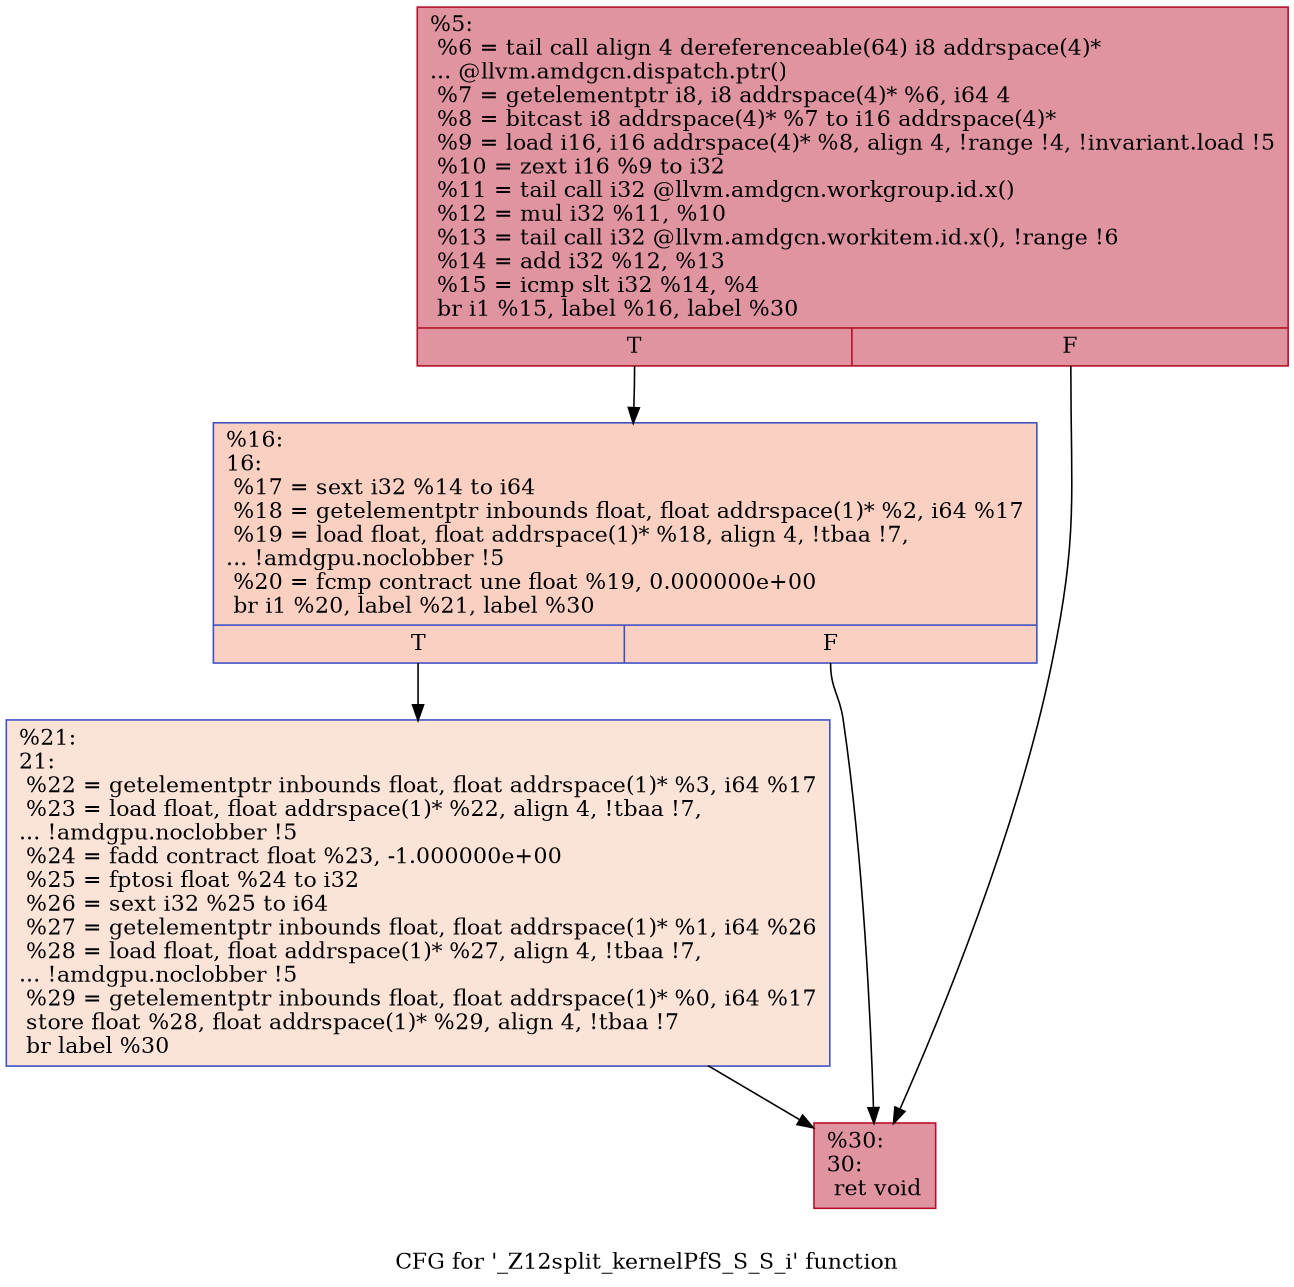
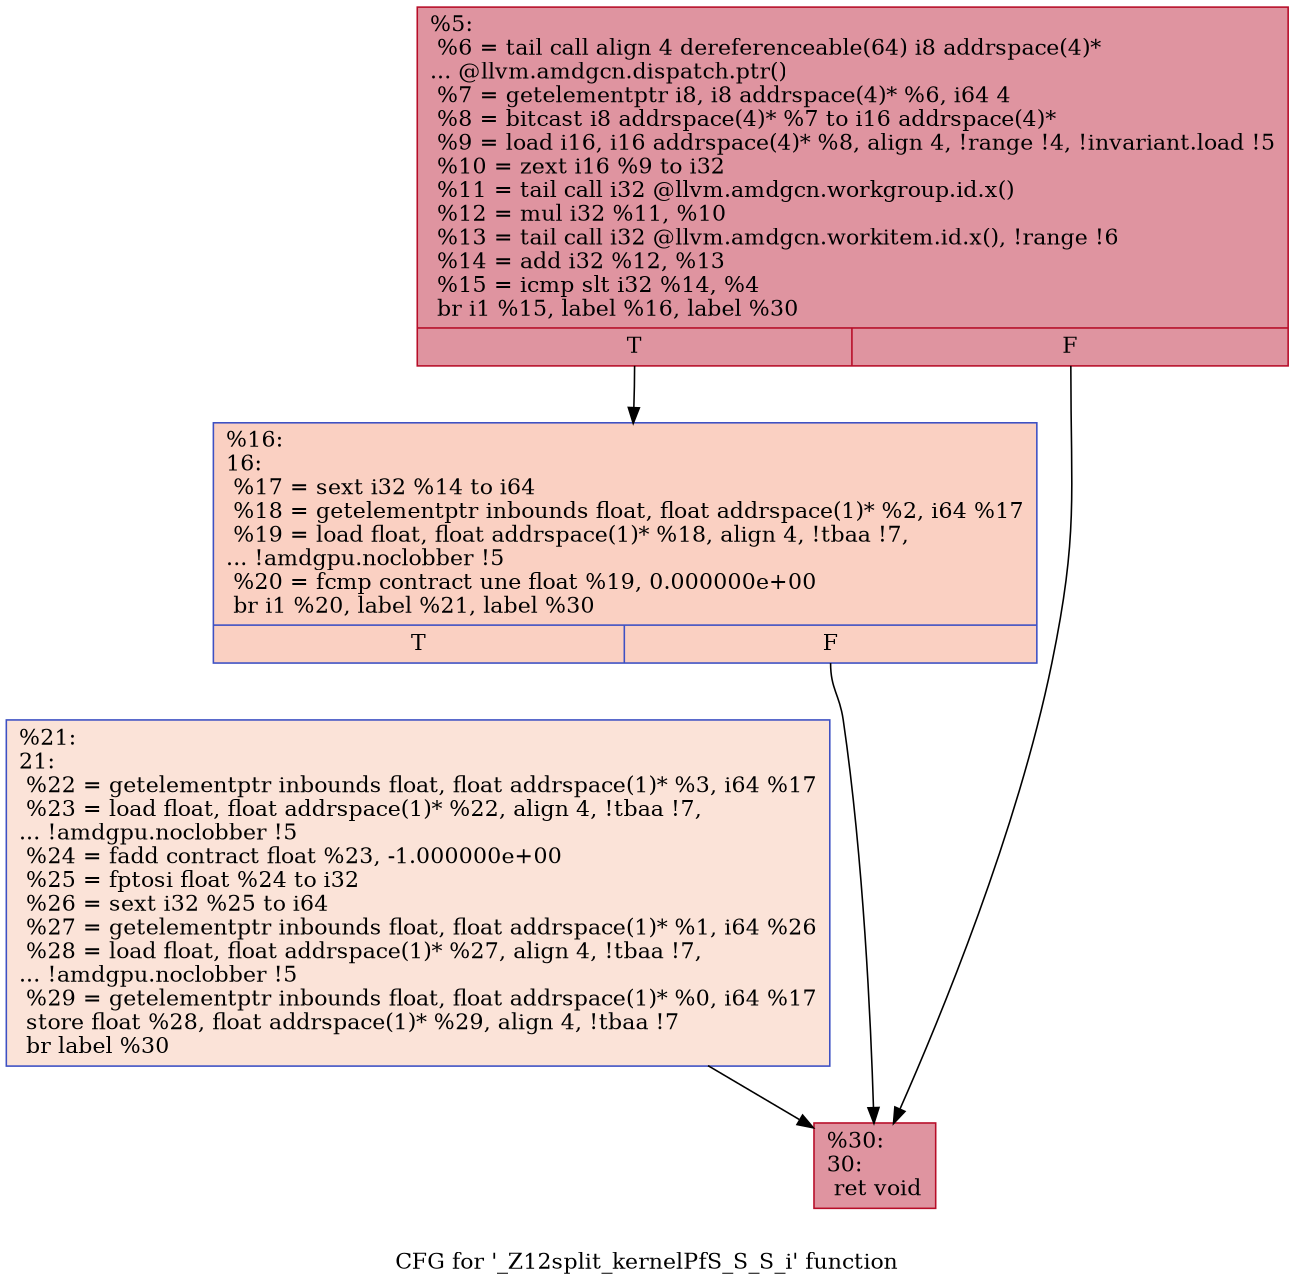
(418, 684) -> none
